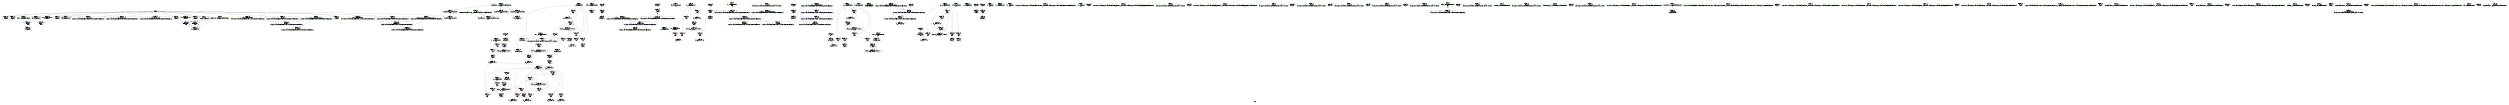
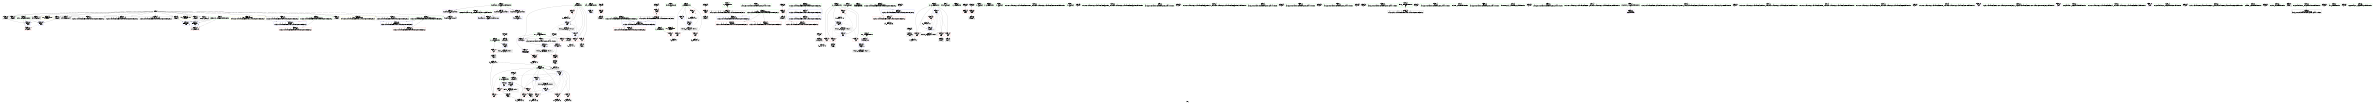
(1387, 5) -> none
(2416, 5) -> none
(497, 46) -> none
(519, 52) -> (525, 52)
